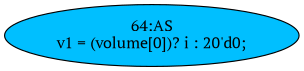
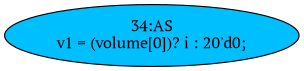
(152, 36) -> (152, 36)
